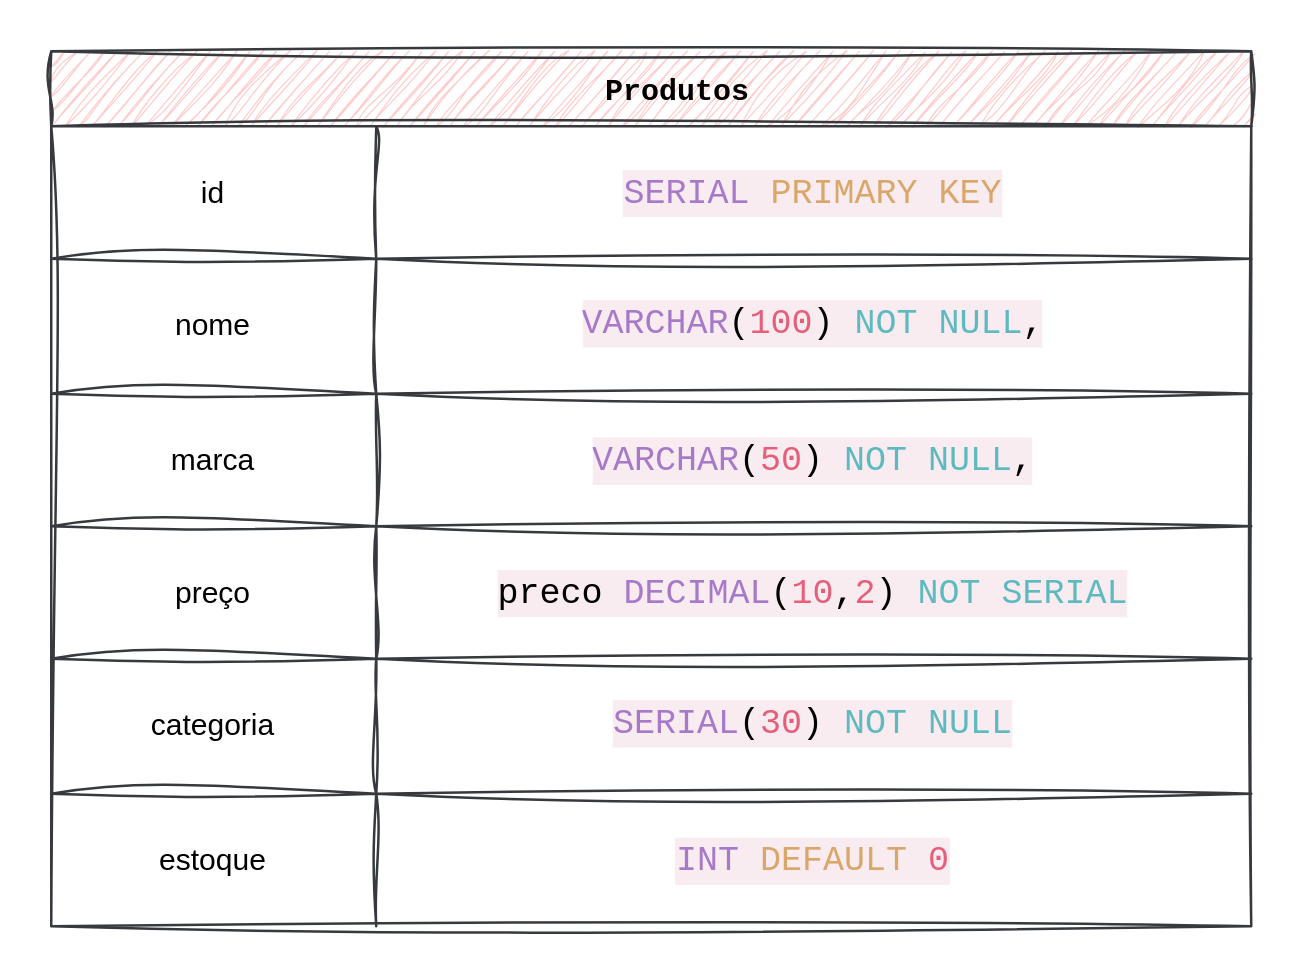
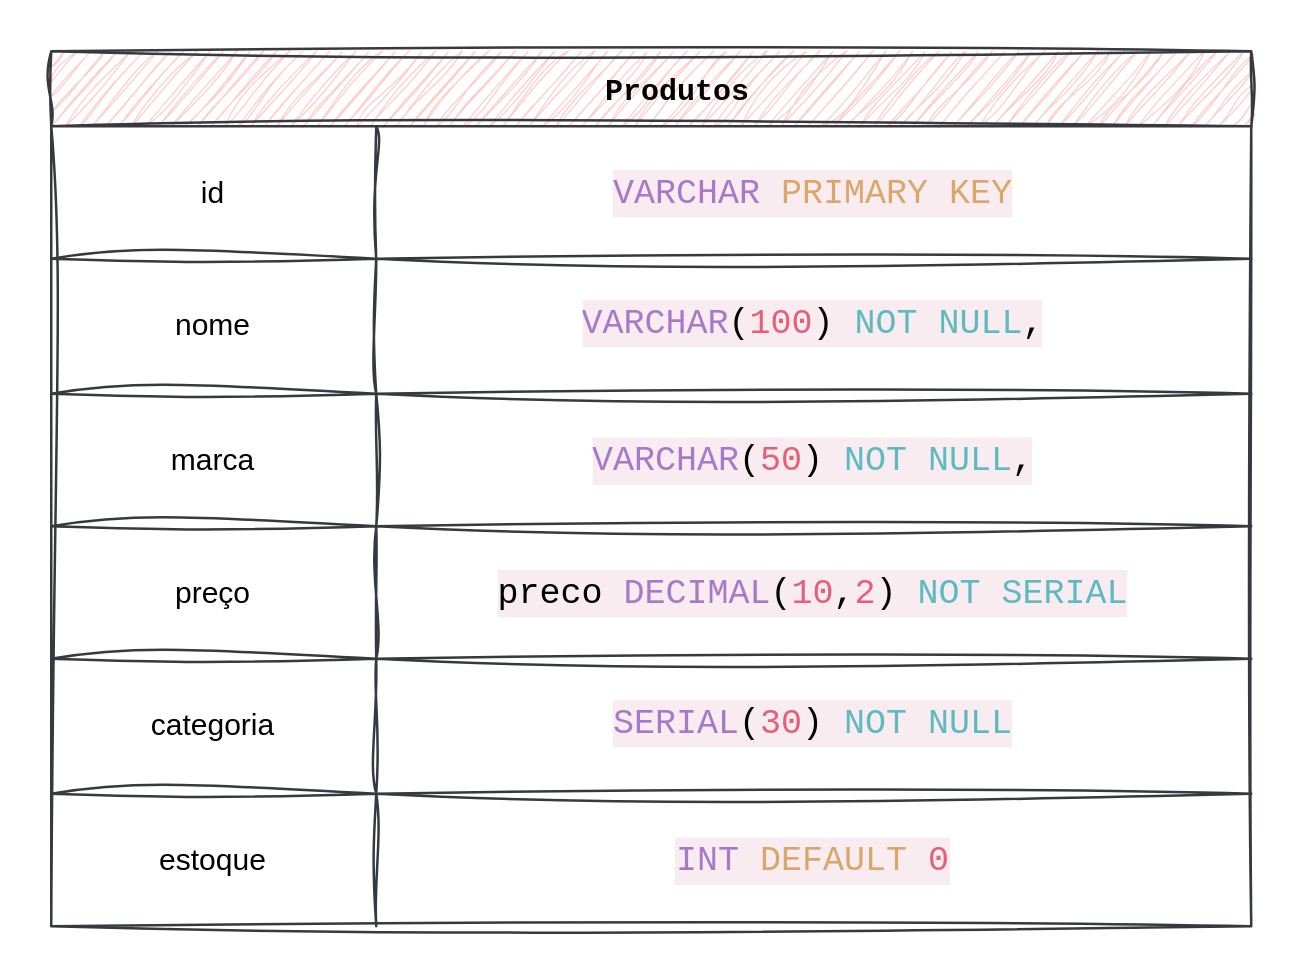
(814, 194) -> (814, 194)
